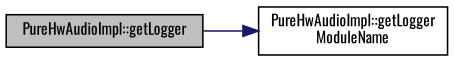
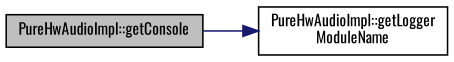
(105, 31) -> (105, 31)
